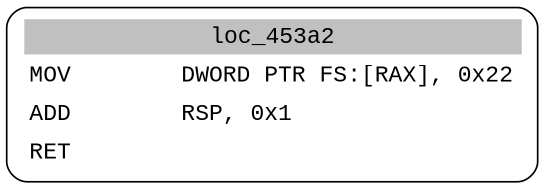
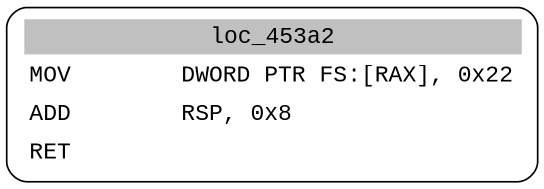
(161, 113) -> (161, 113)
